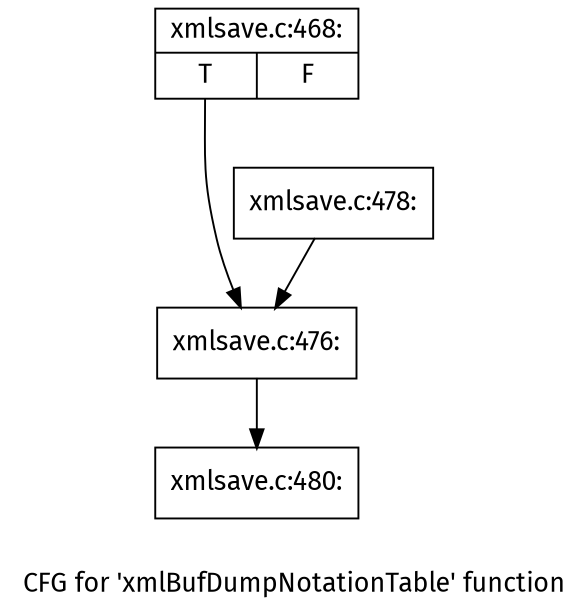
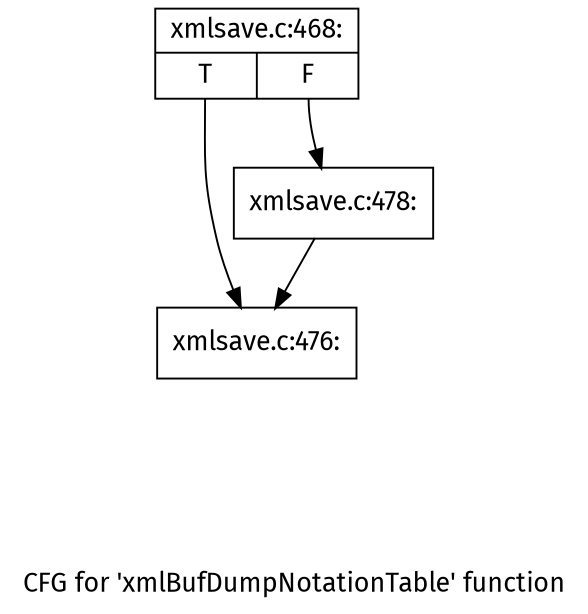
none -> (311, 125)
(257, 483) -> none
